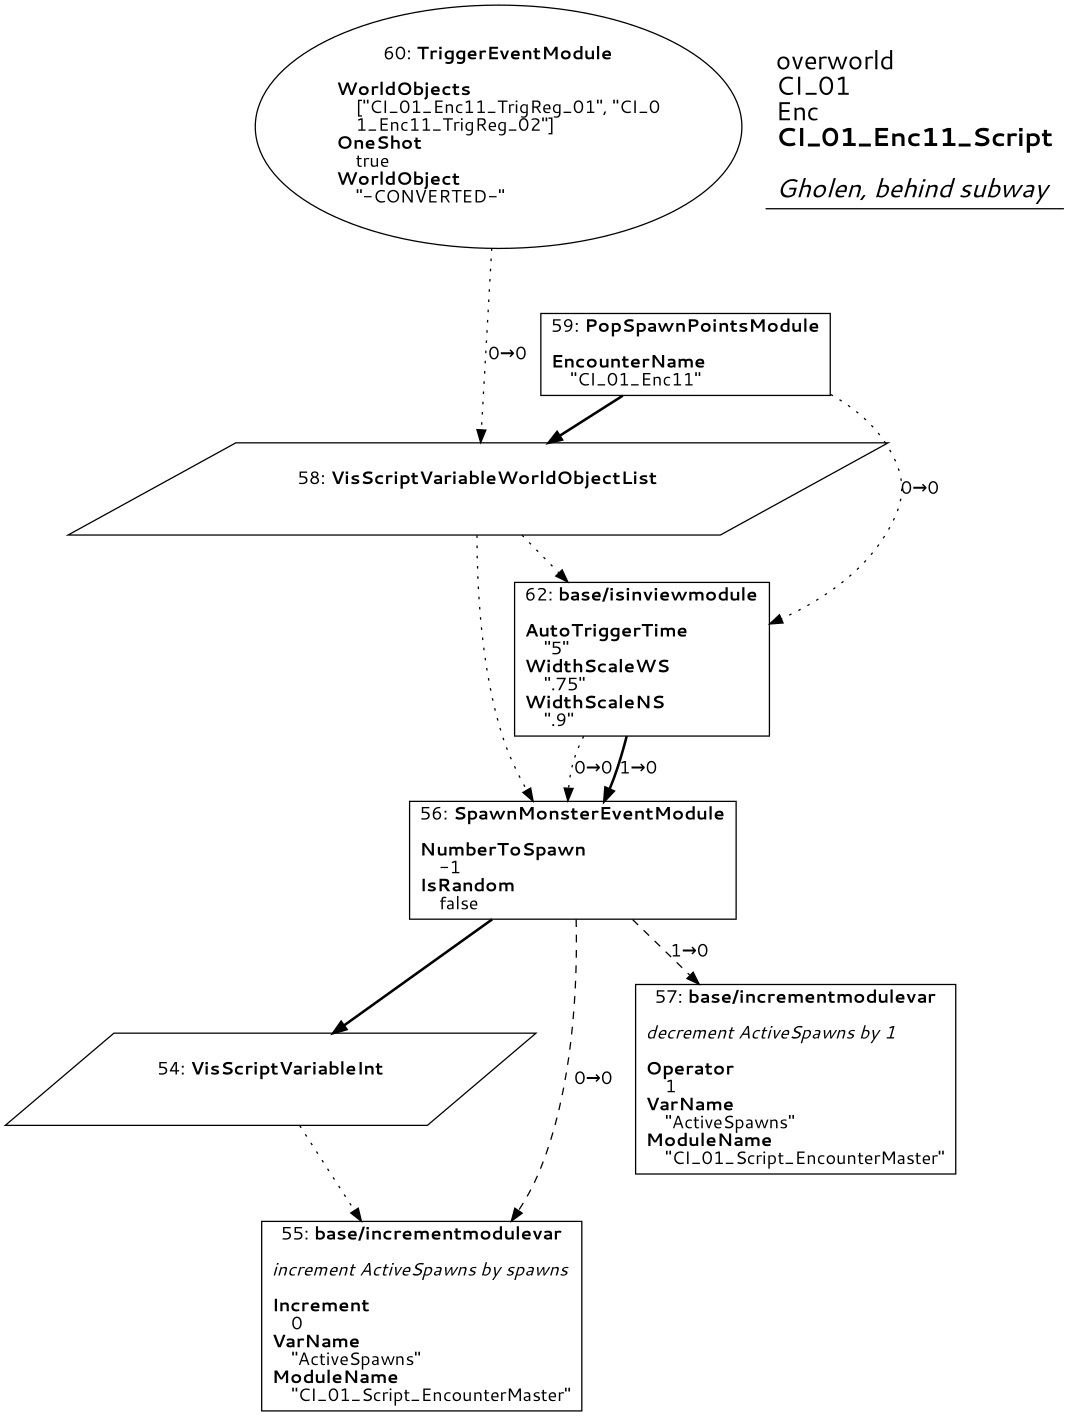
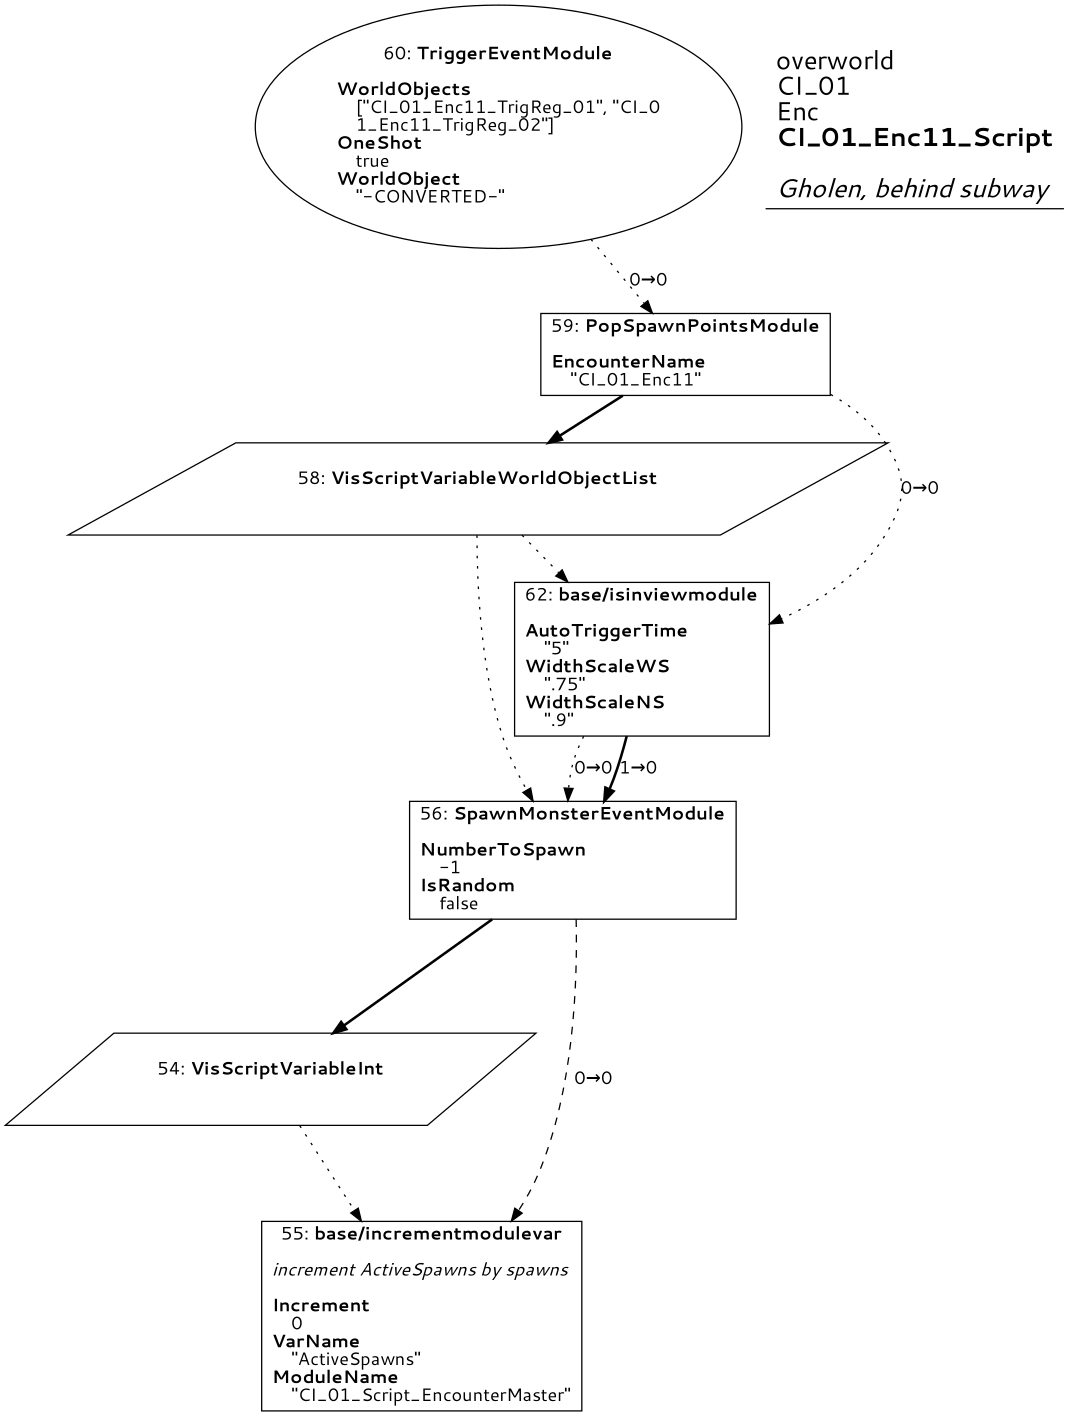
(487, 339) -> (618, 271)
(796, 1079) -> none
